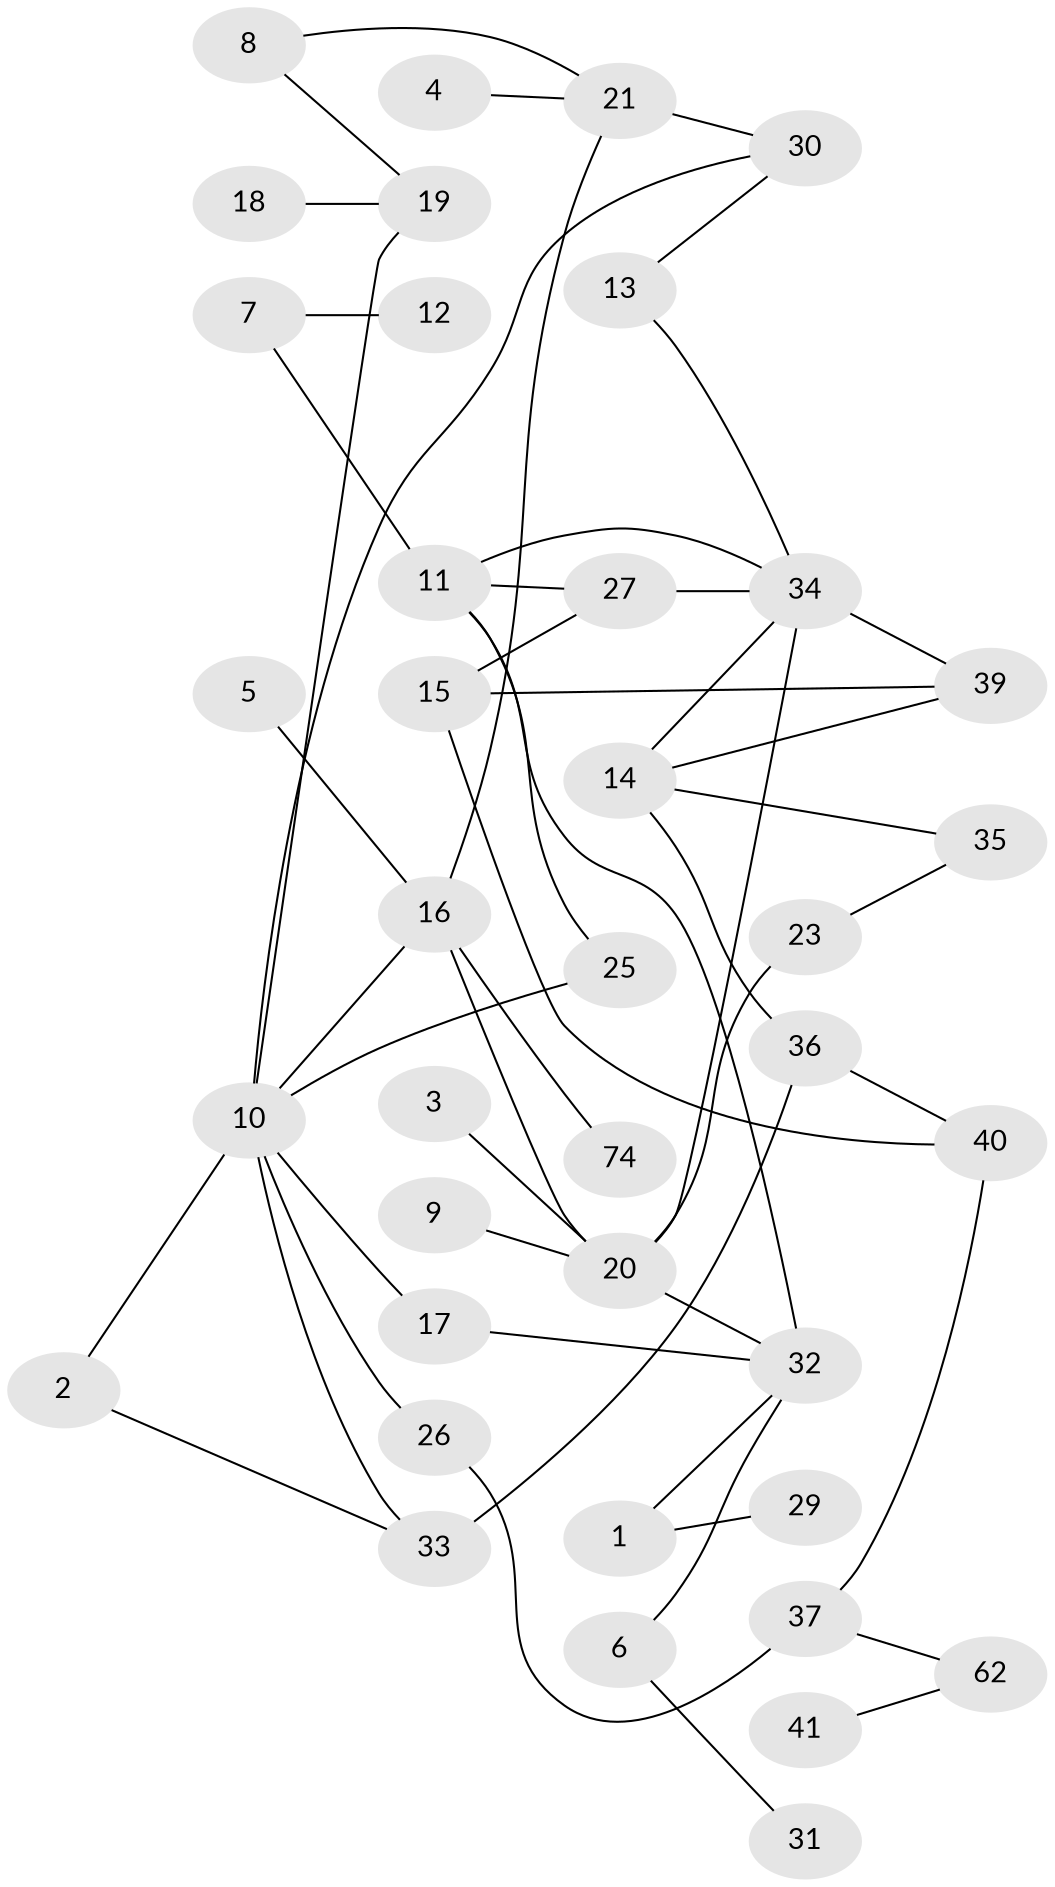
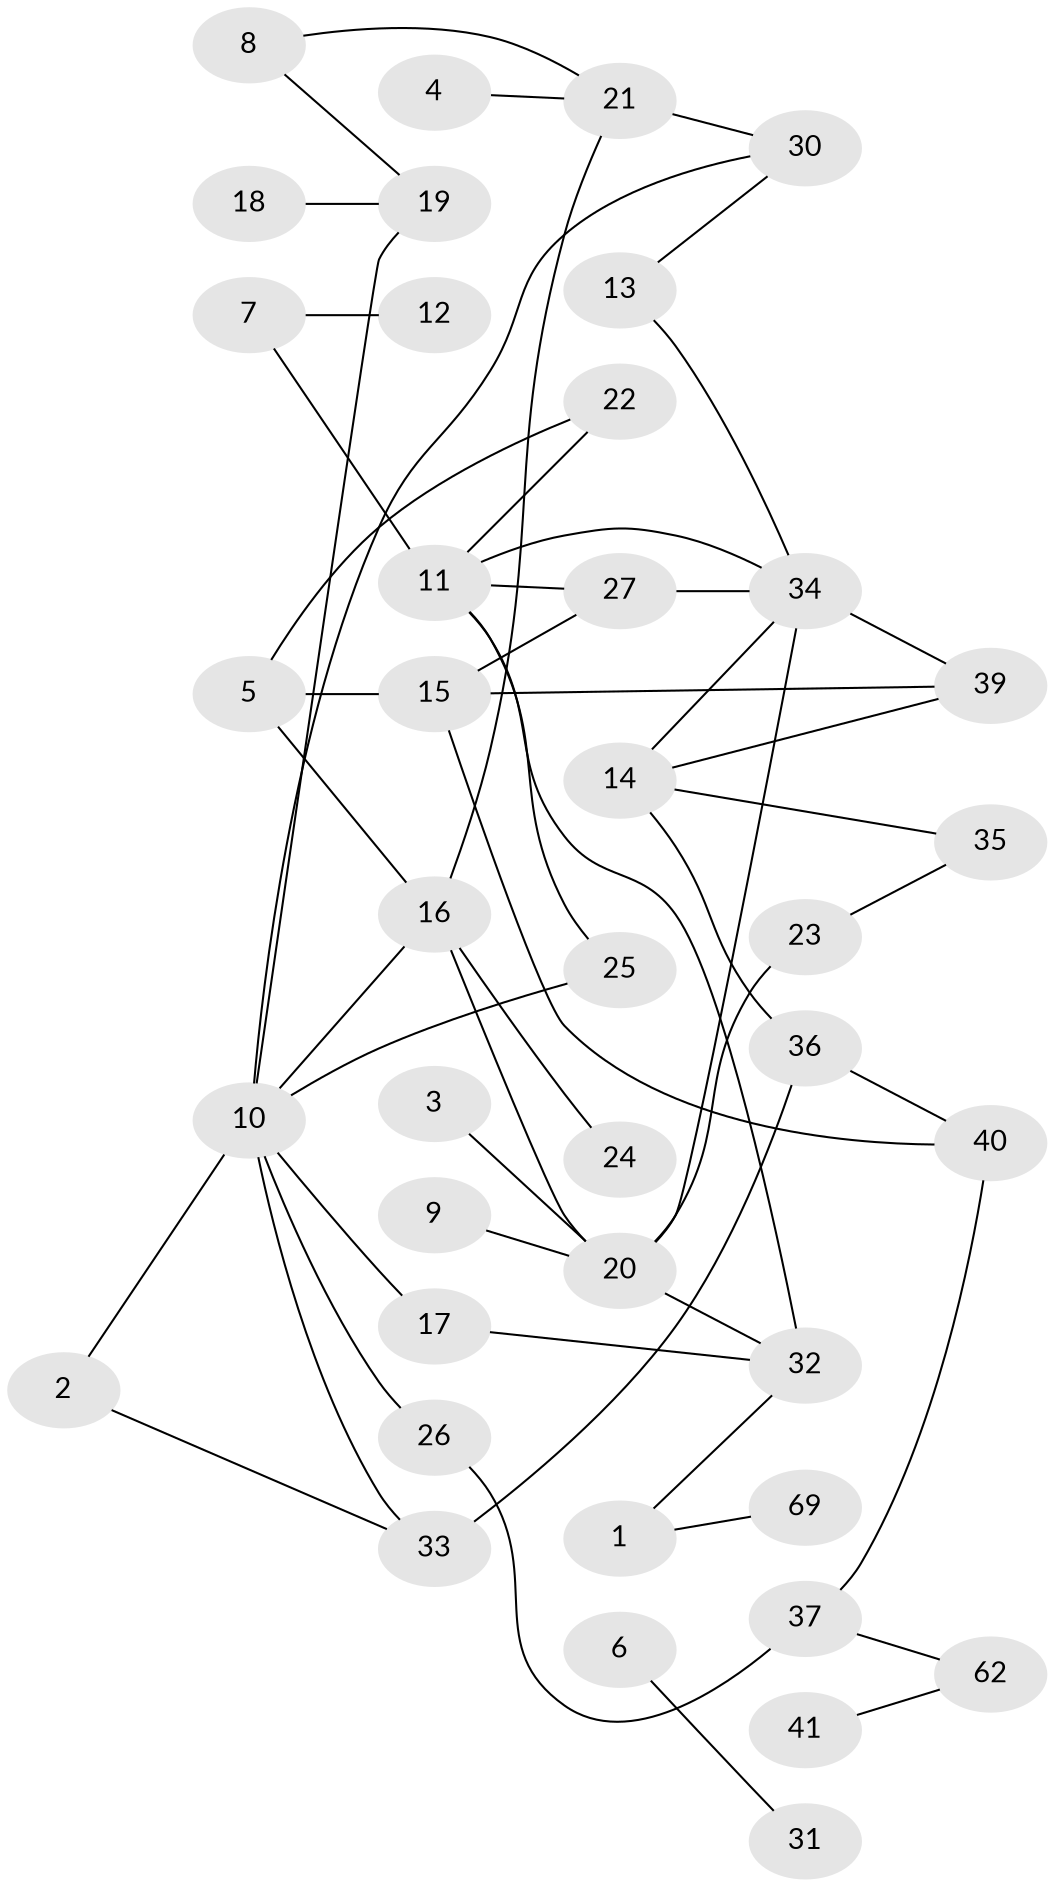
none -> (620, 402)
none -> (342, 694)
(620, 1160) -> (620, 1160)
(723, 1506) -> none
(805, 1508) -> (805, 1508)
